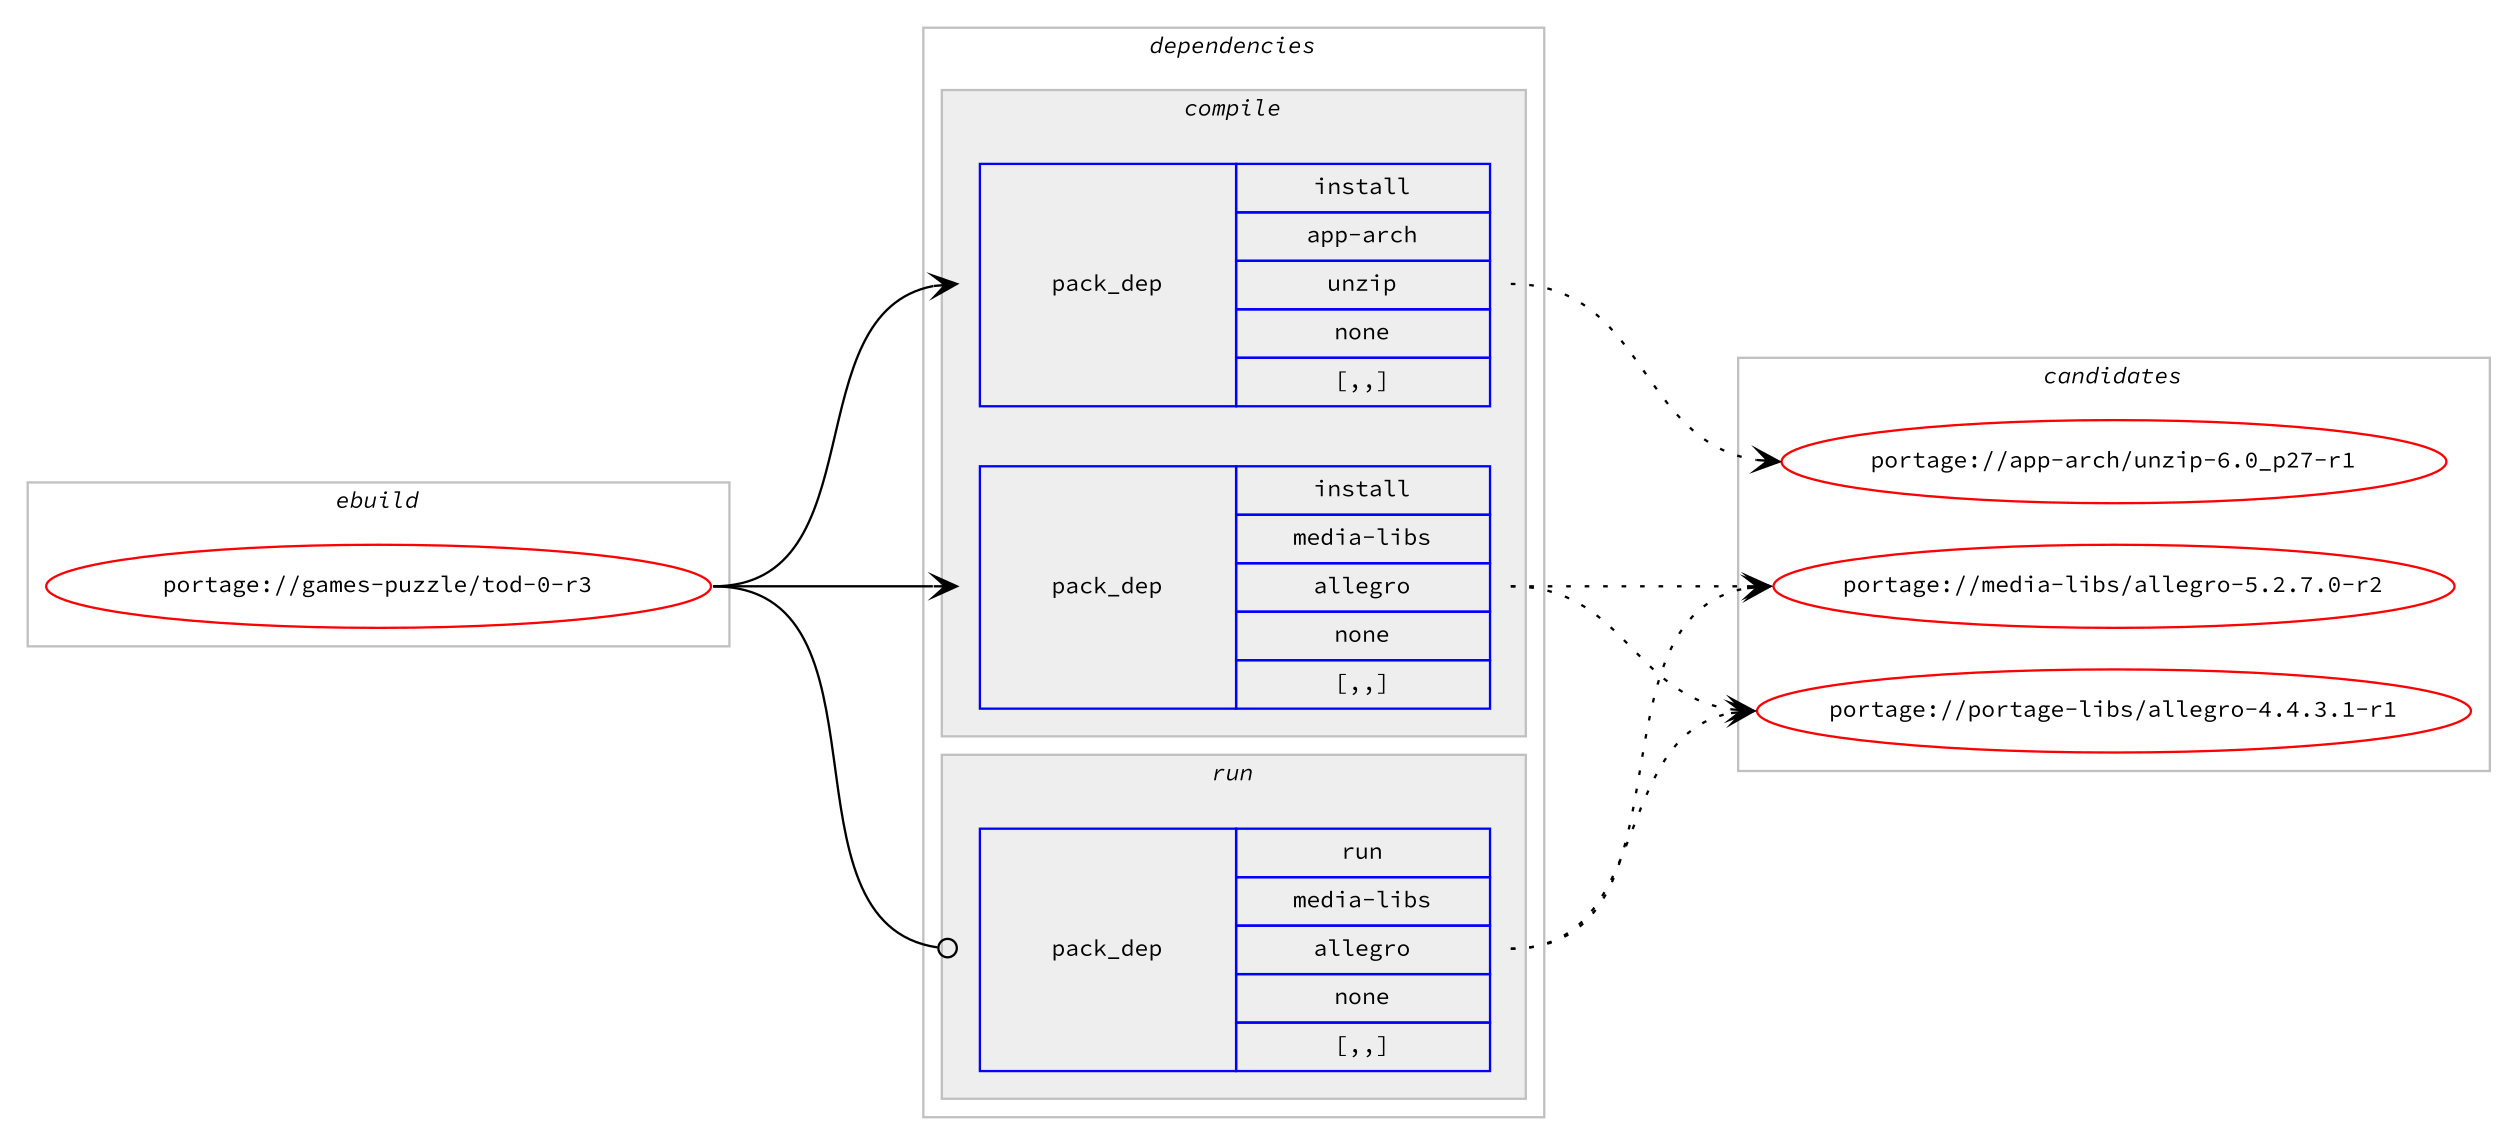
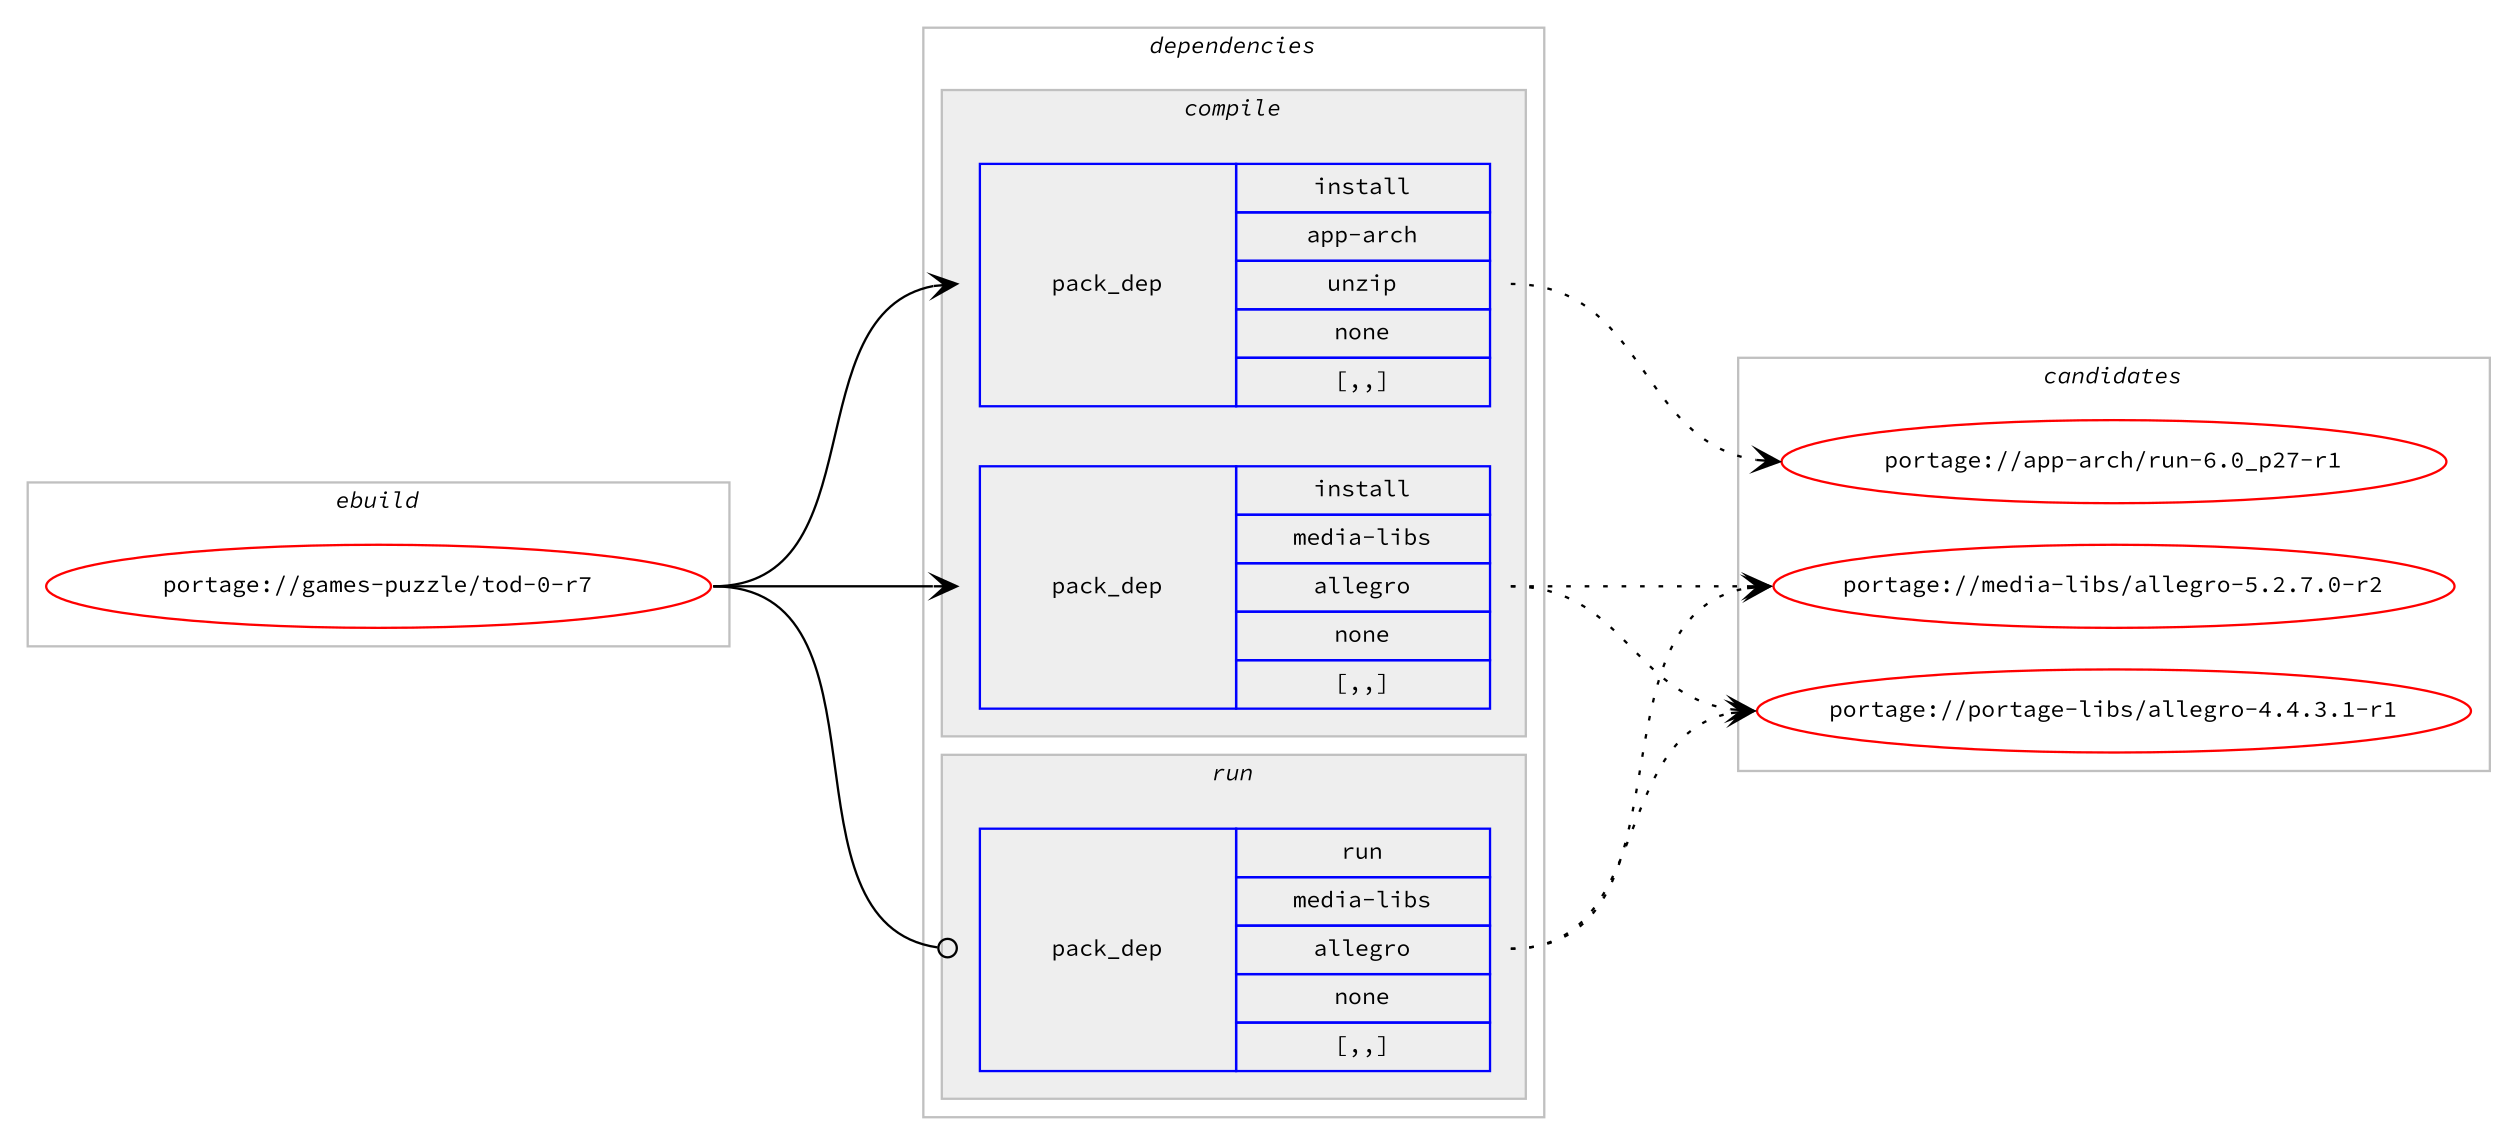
(2114, 462) -> (2114, 462)
(379, 586) -> (379, 586)
